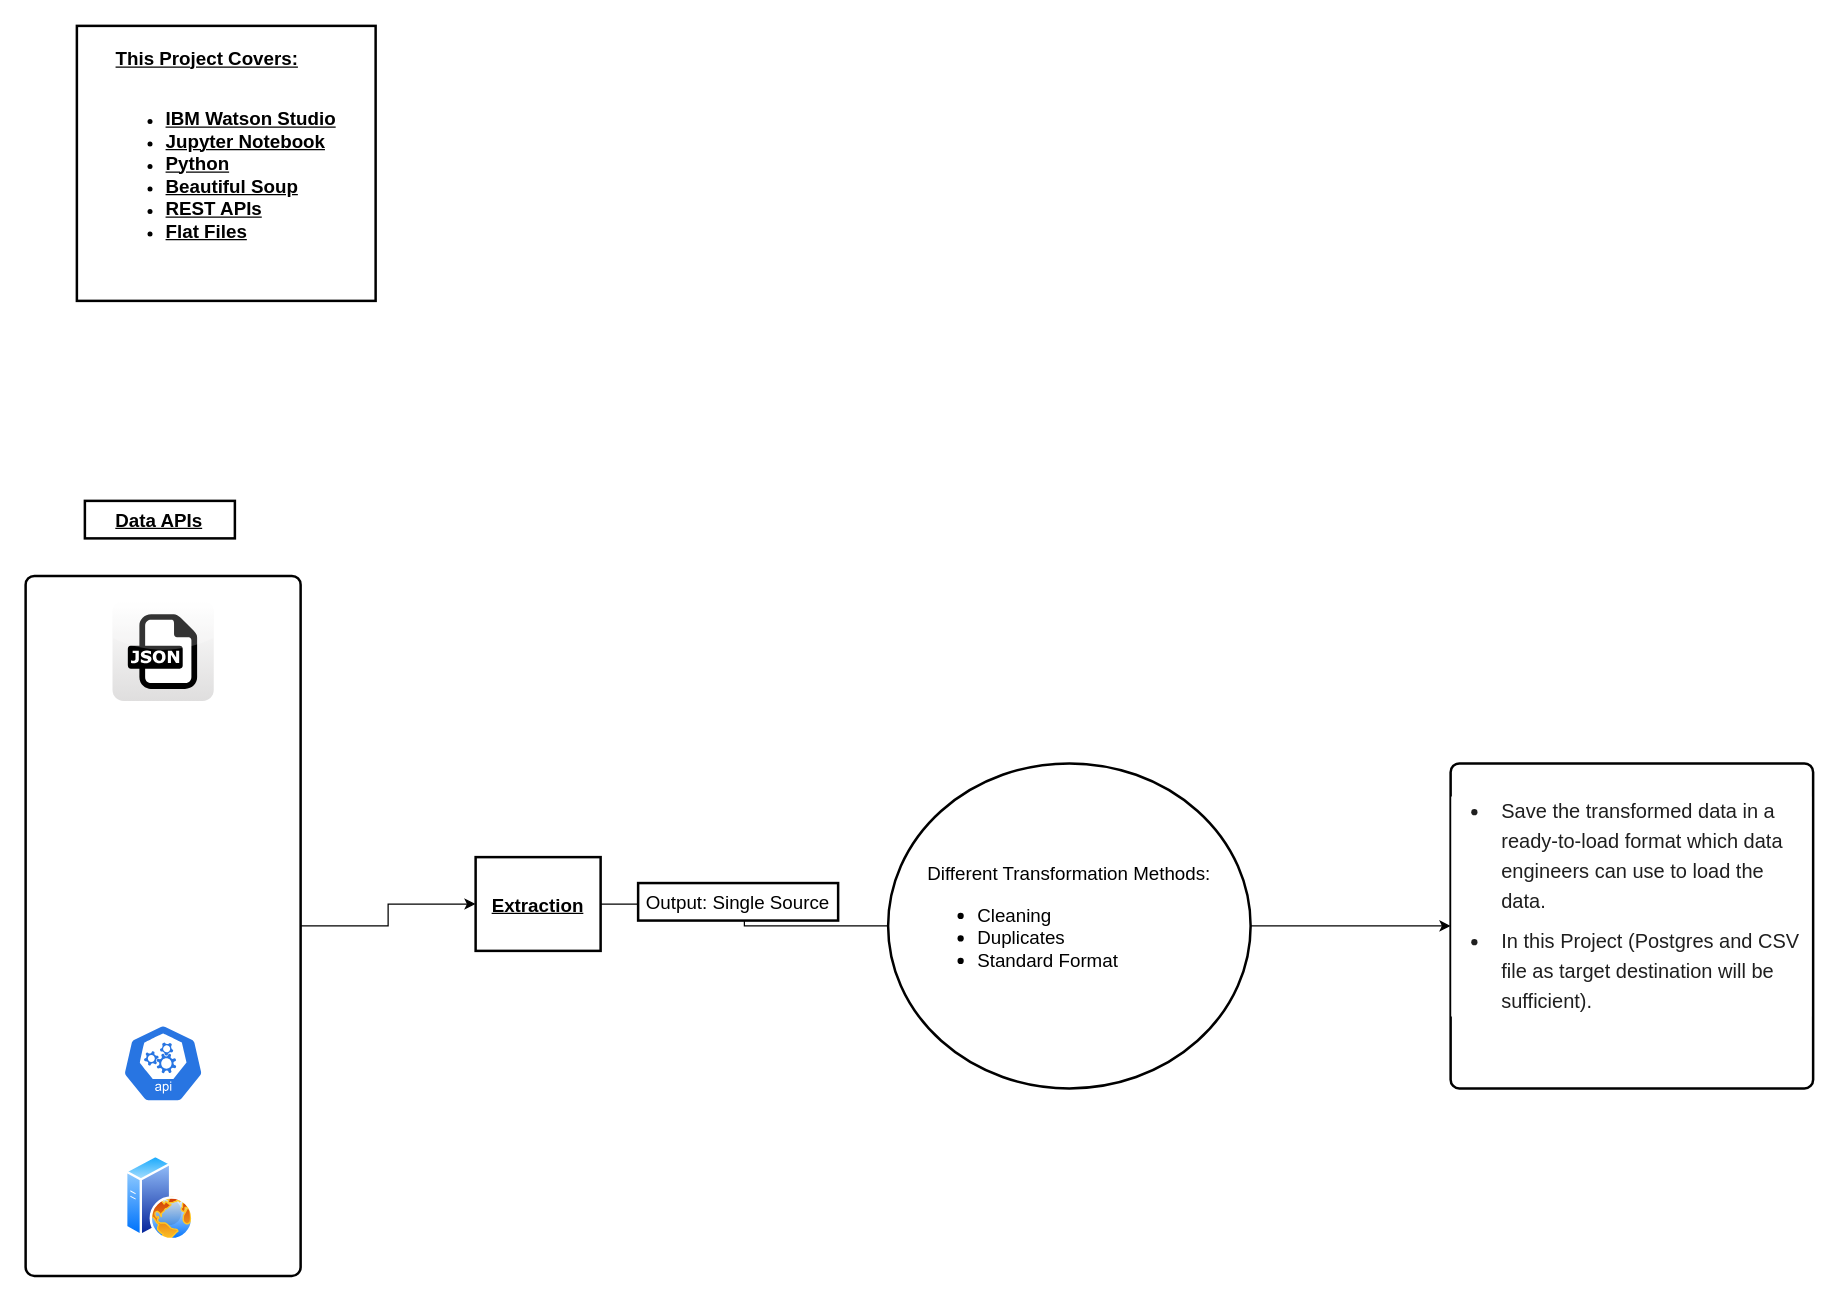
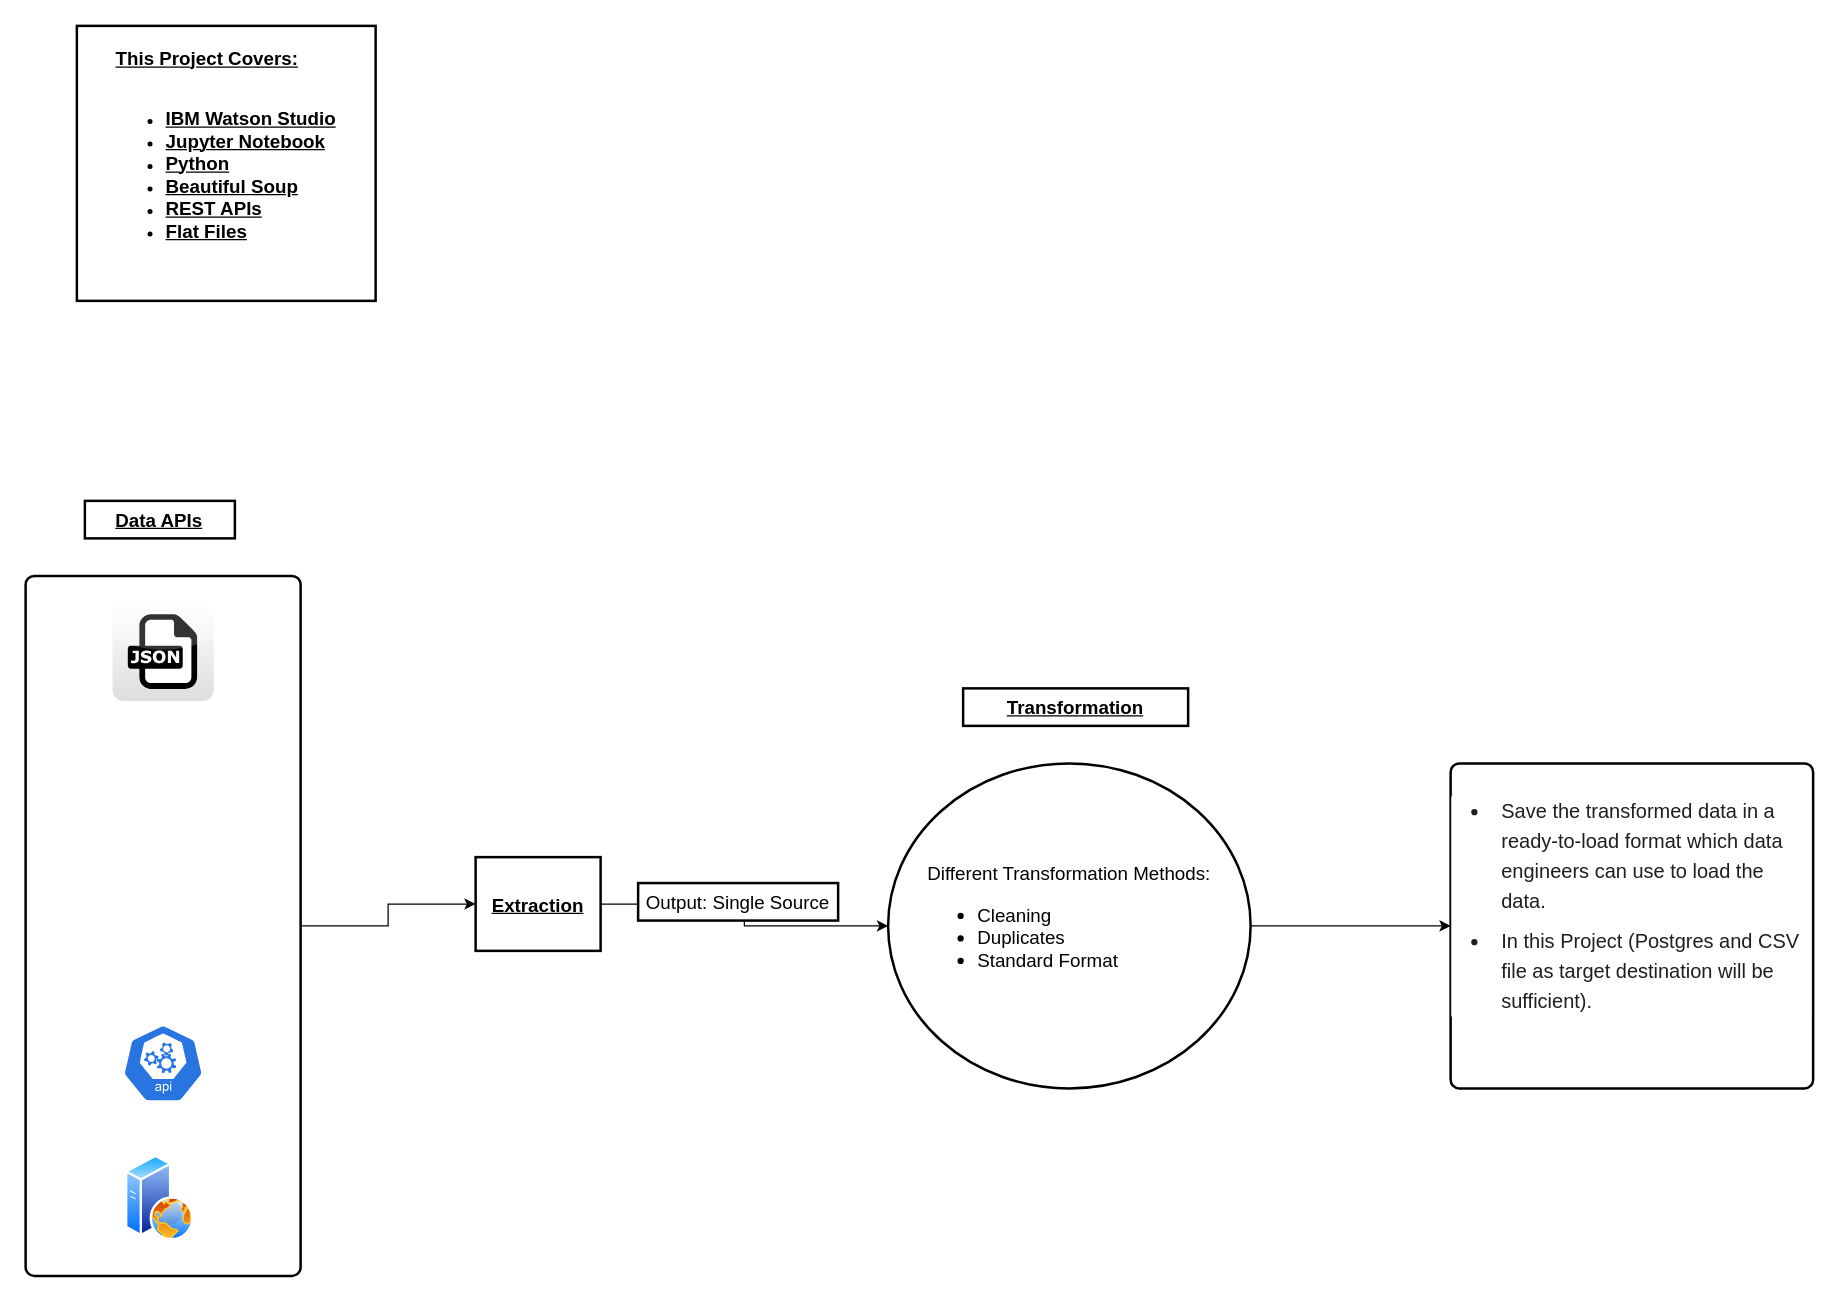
none -> (1076, 707)
(881, 926) -> (878, 926)
